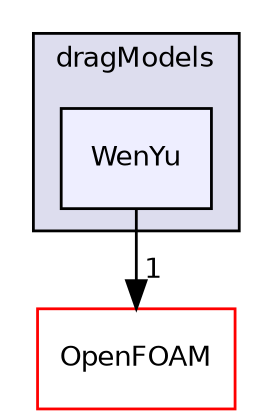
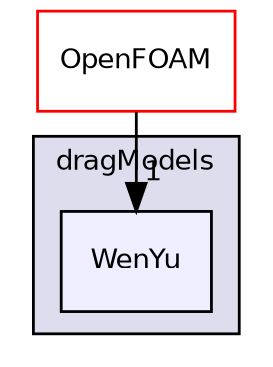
(136, 249) -> (136, 153)
